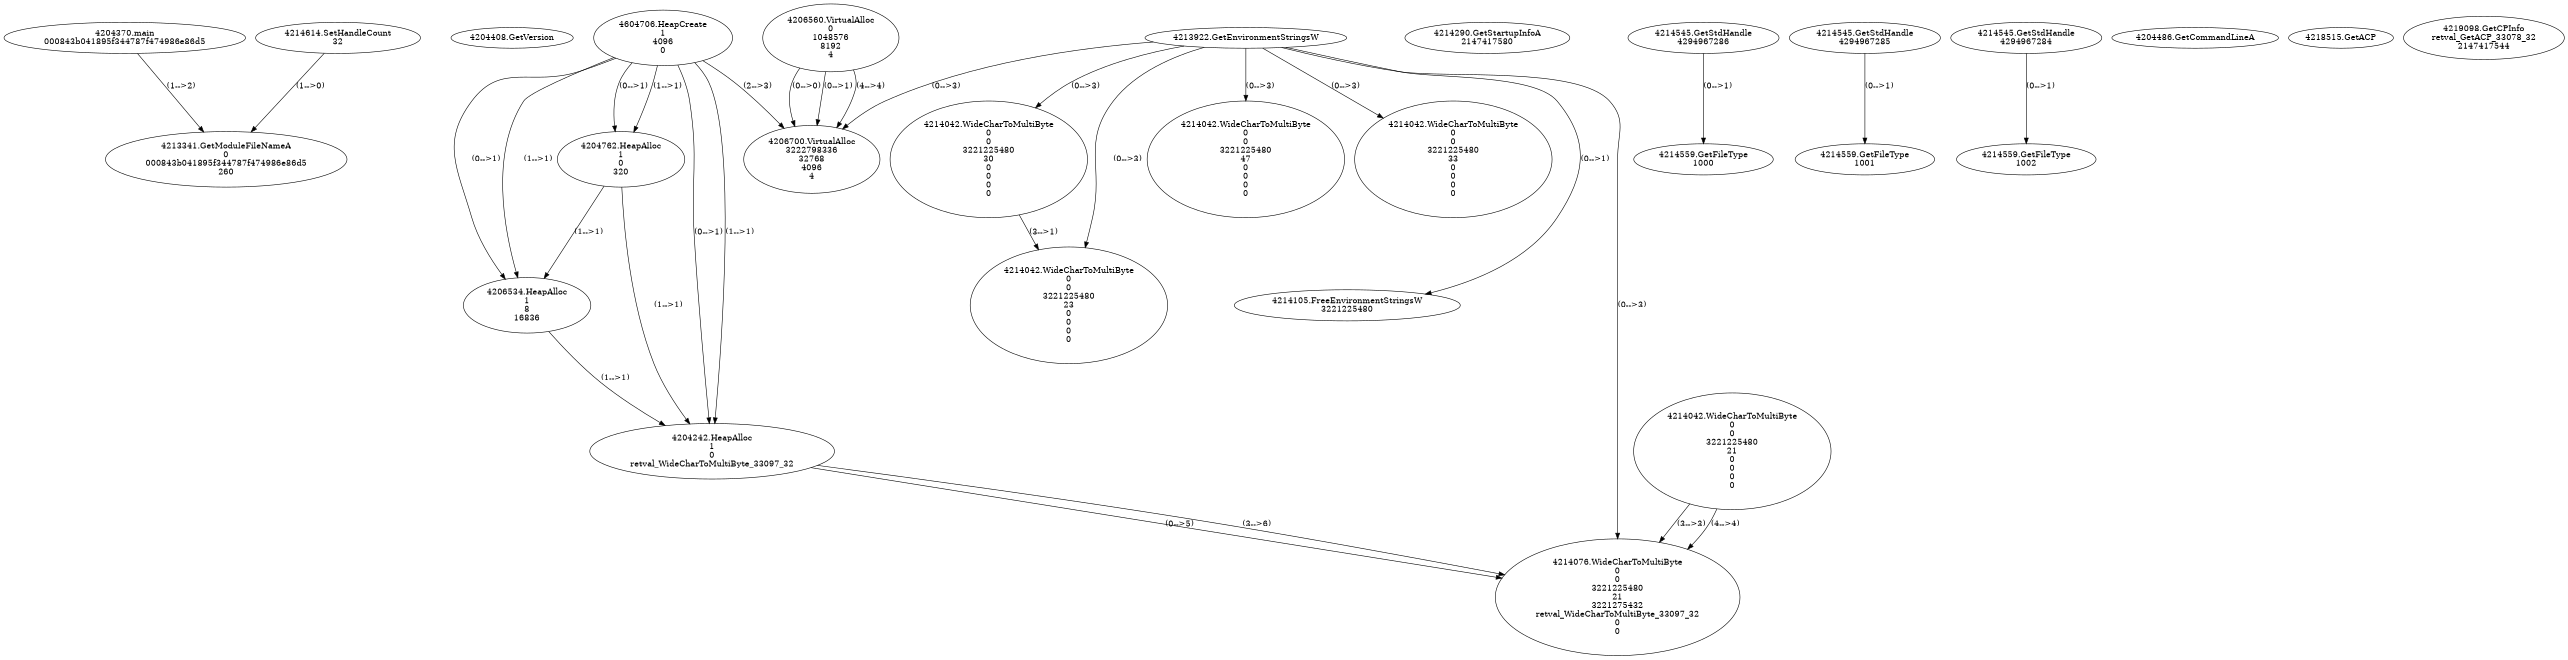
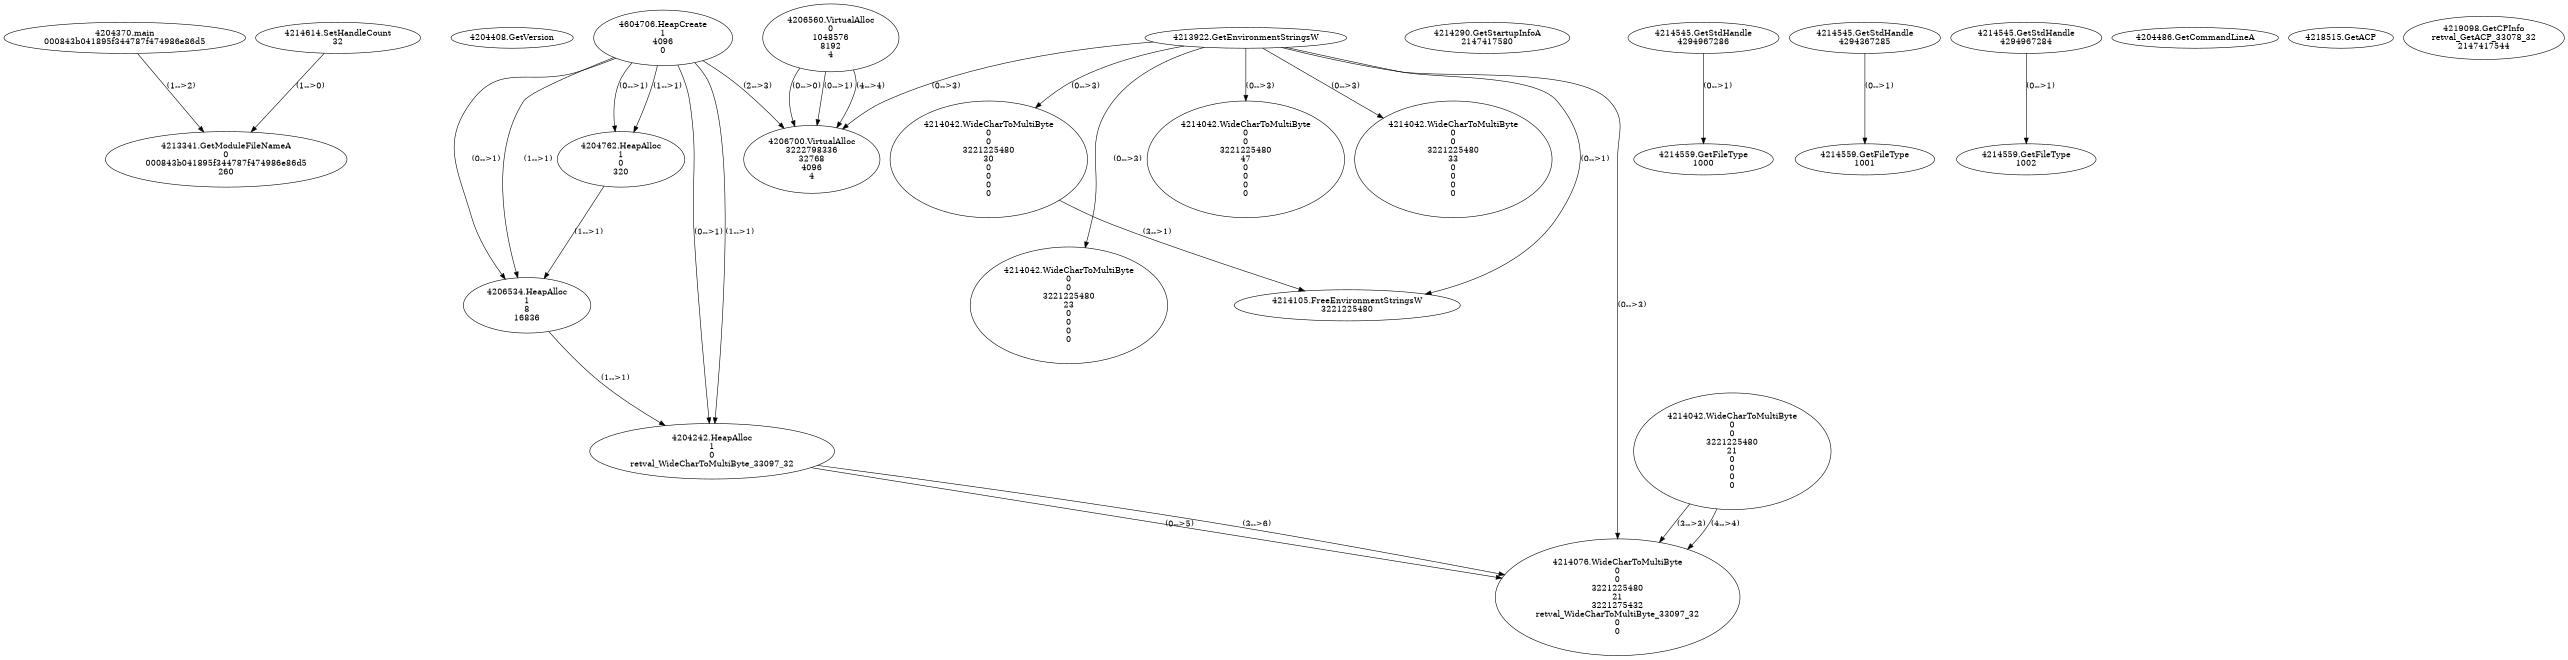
(1865, 38) -> (1865, 38)
(1027, 230) -> (1178, 248)
(637, 308) -> none
